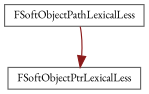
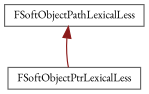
(82, 41) -> (67, 53)
